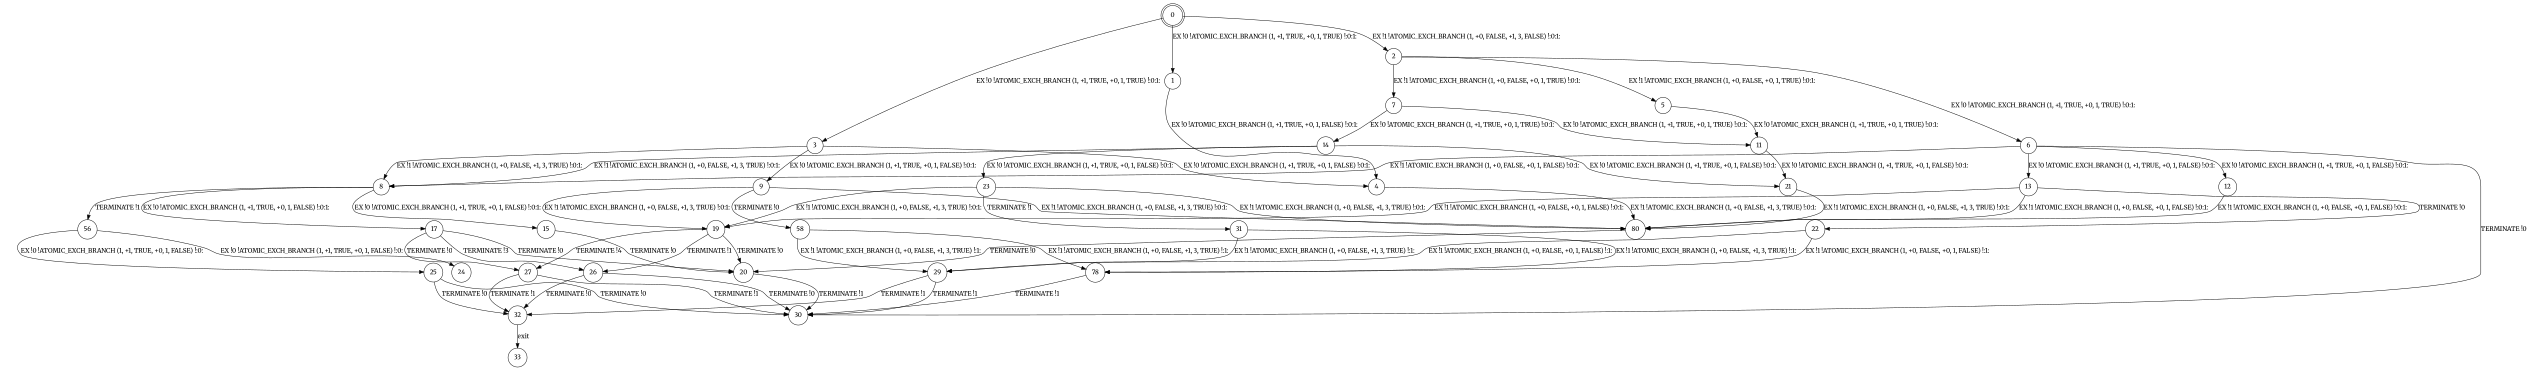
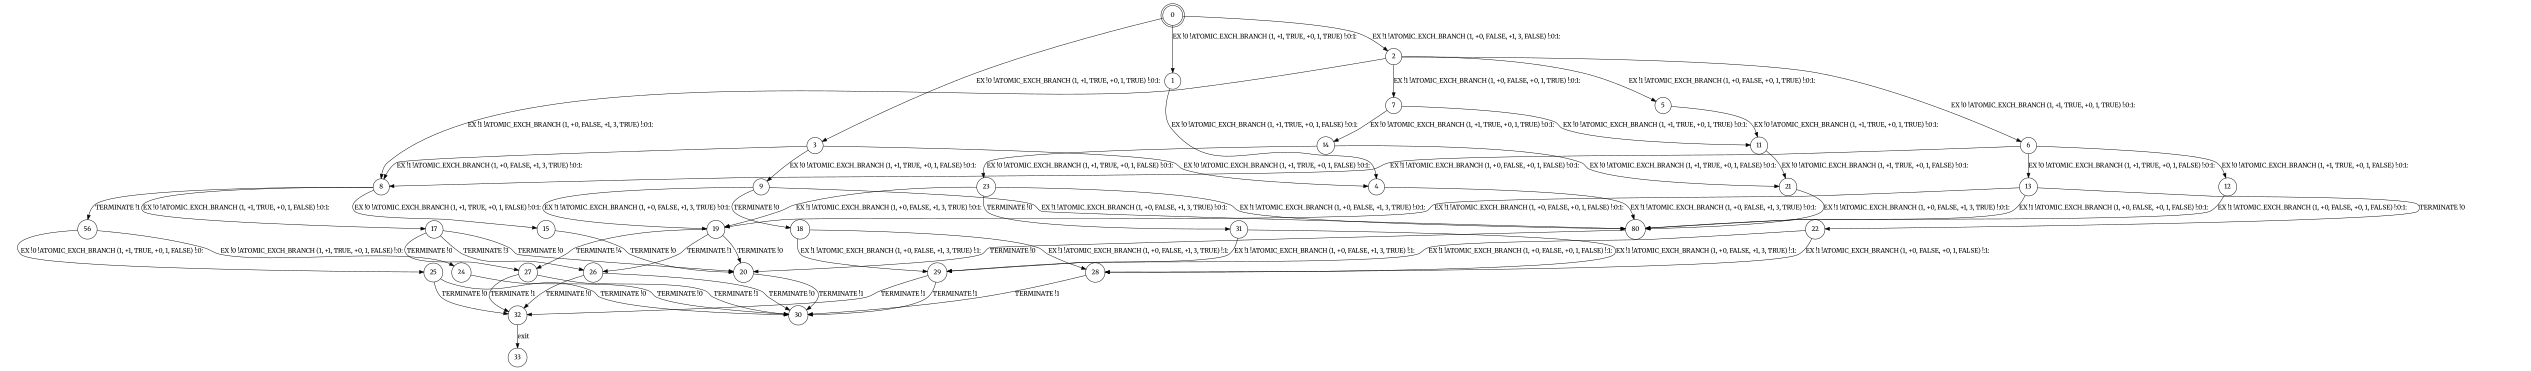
(854, 154) -> (875, 92)
(1010, 208) -> (1010, 208)
(800, 229) -> (800, 229)
(1095, 273) -> (1095, 273)
(1920, 307) -> (637, 288)
